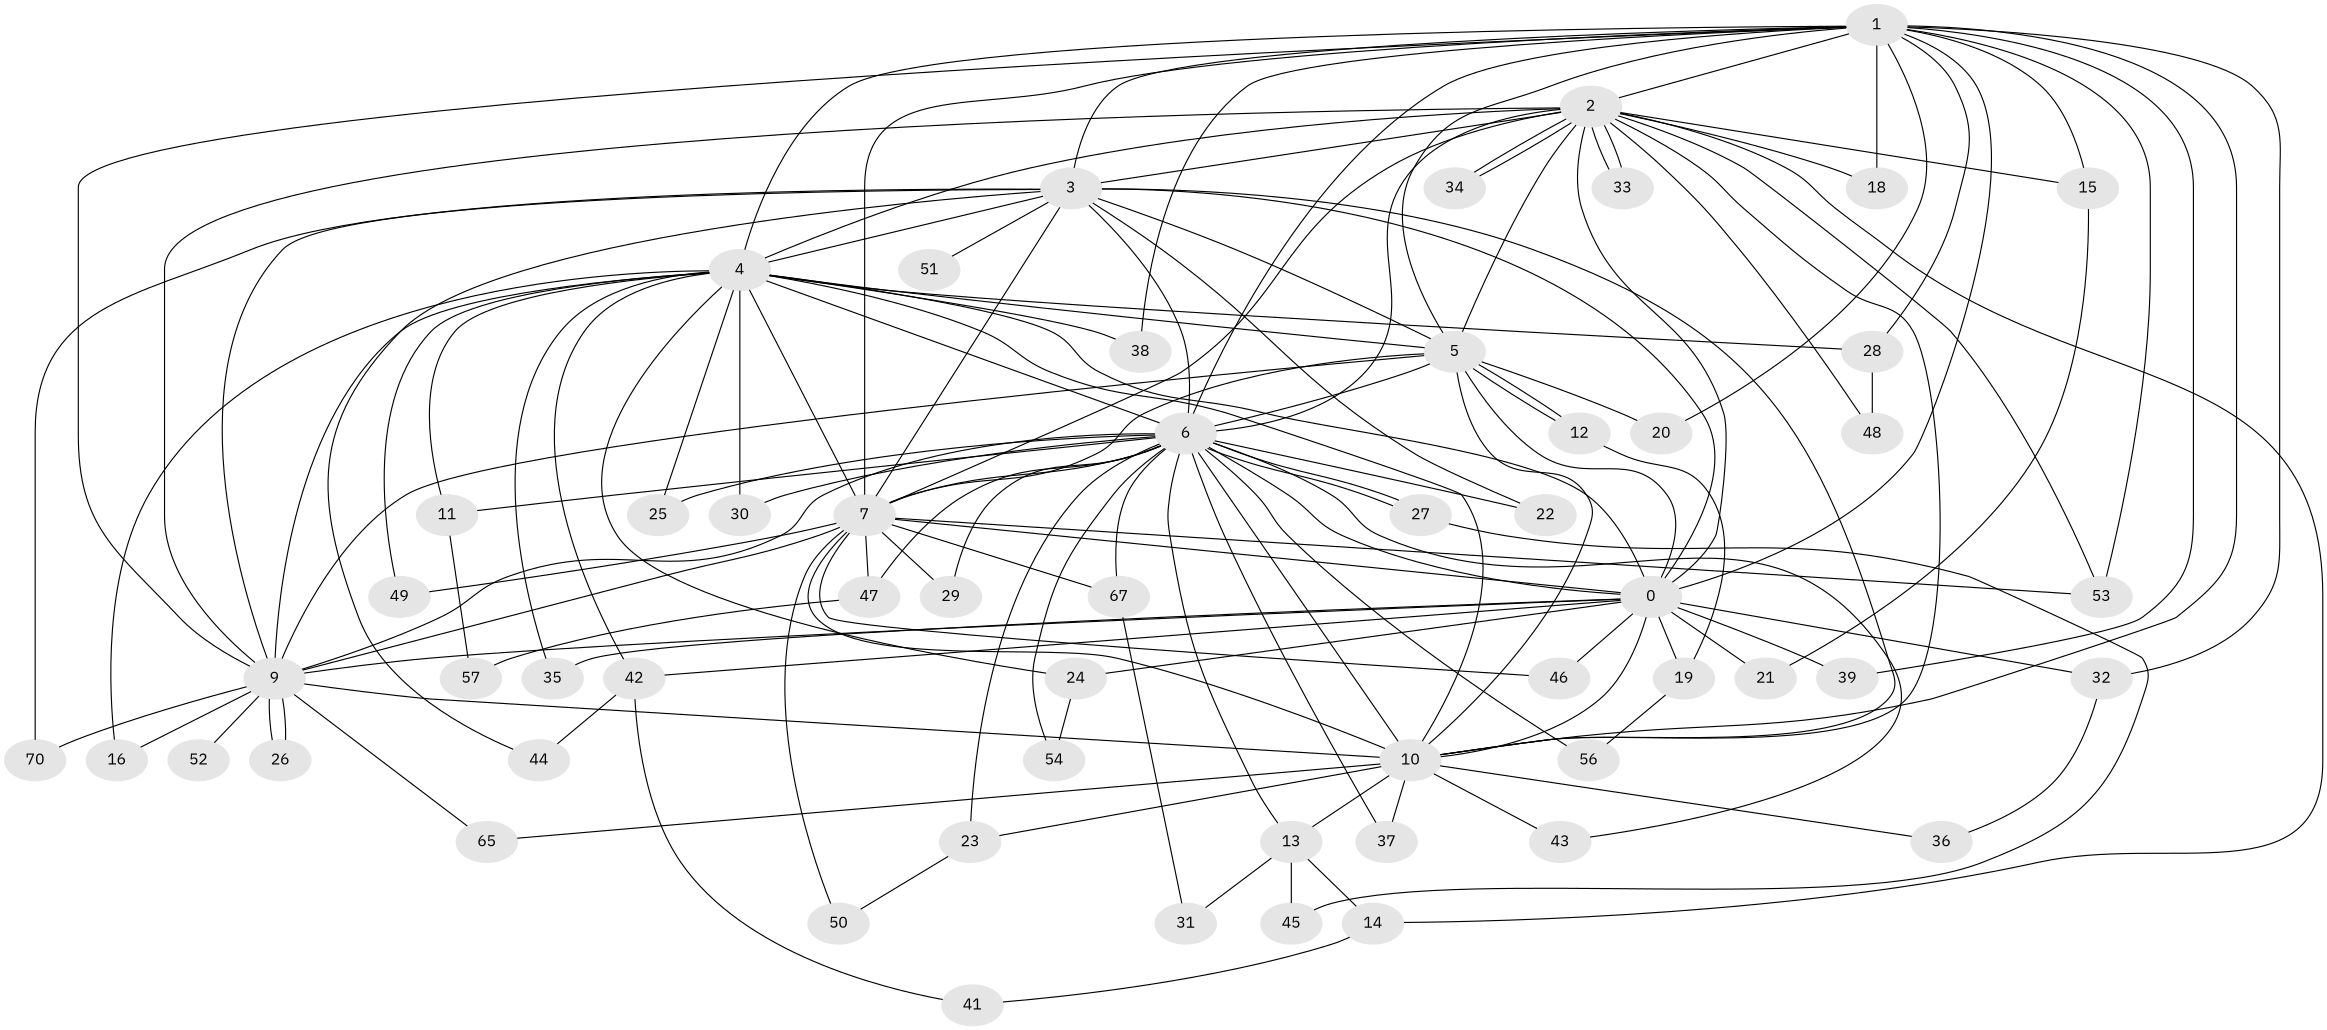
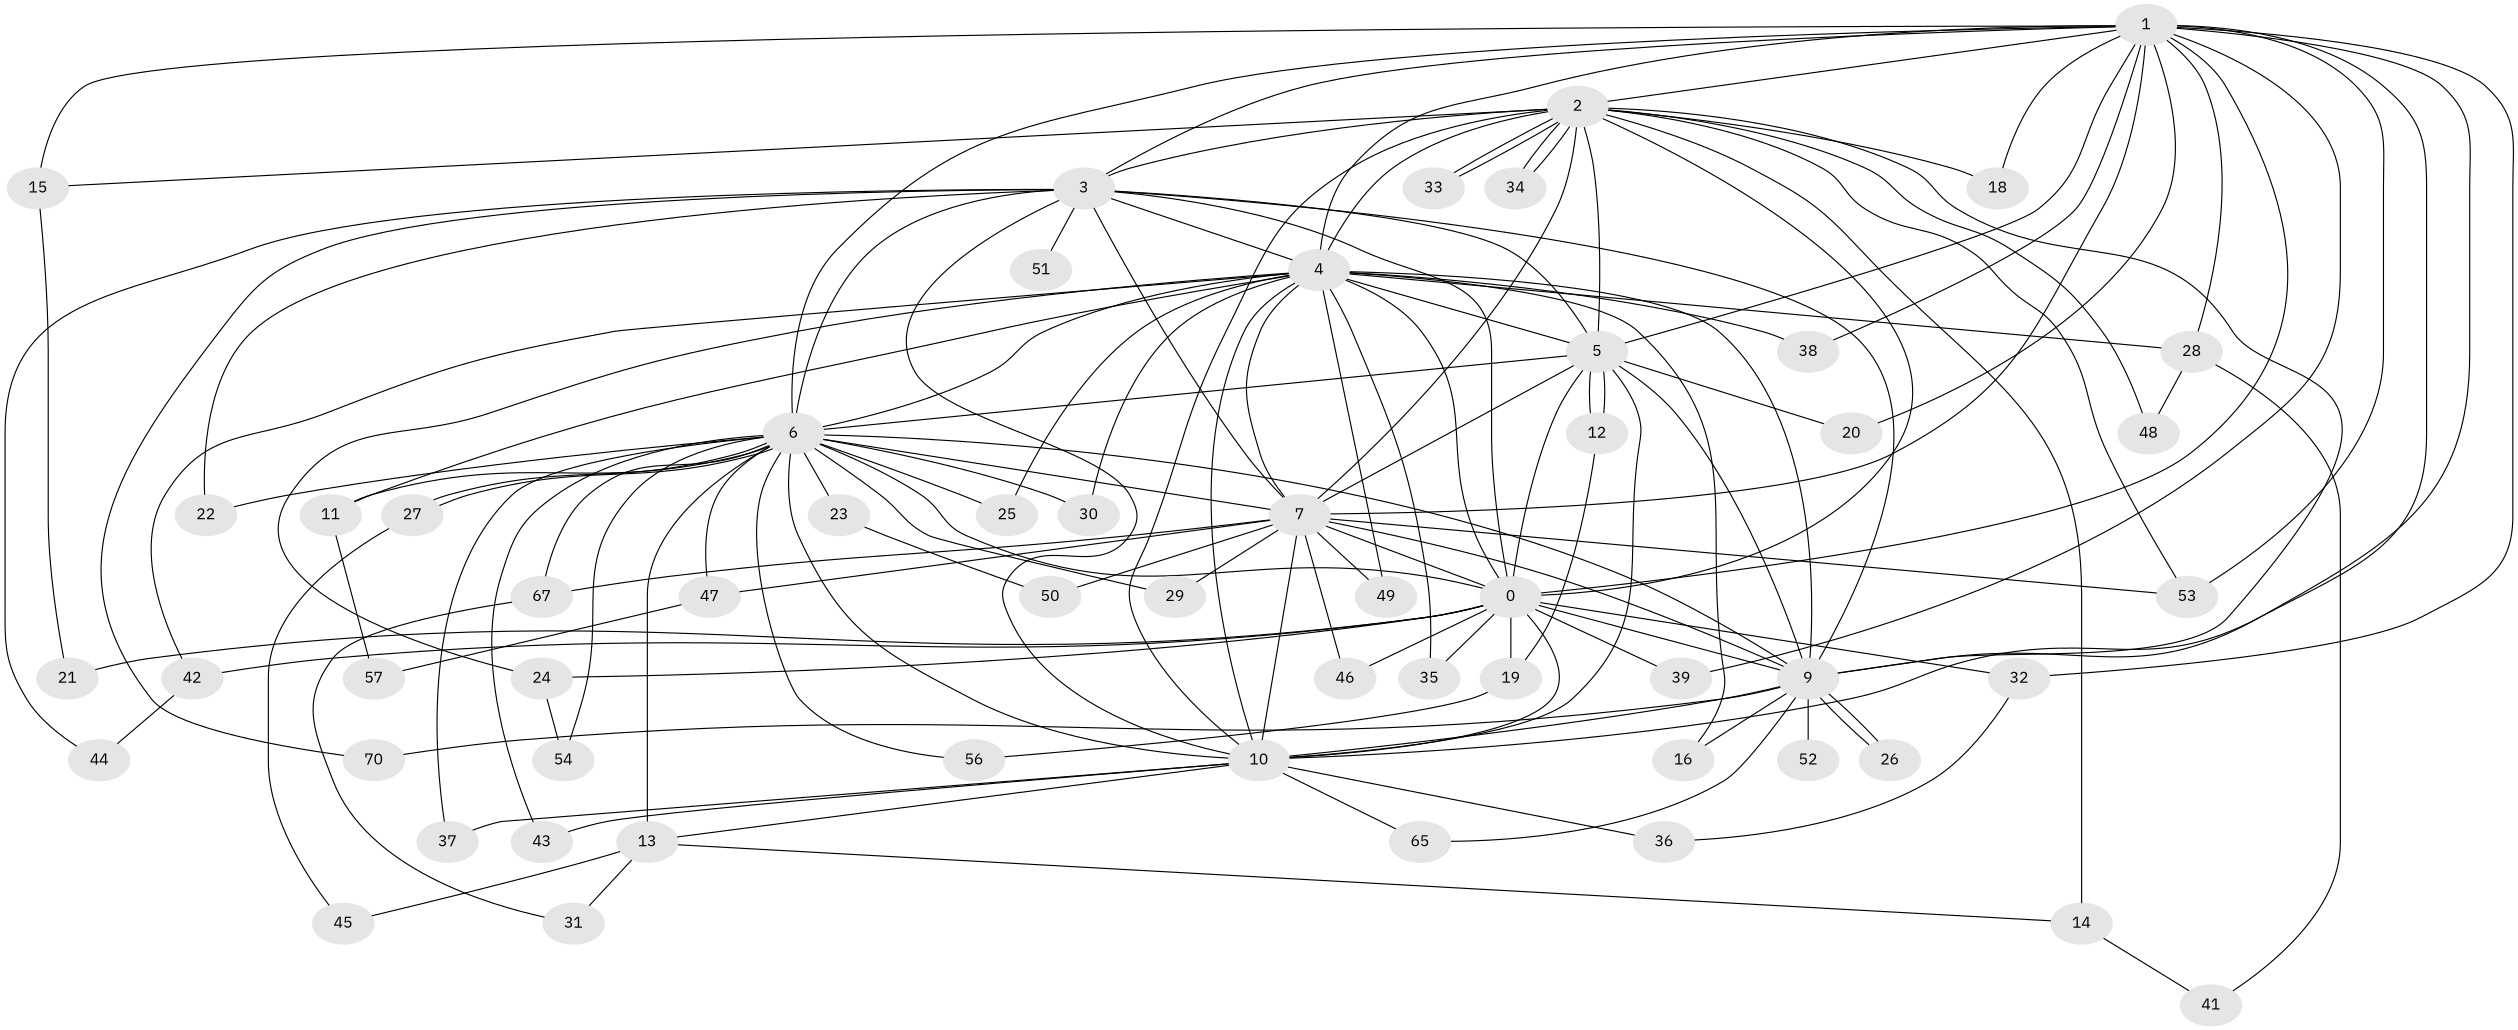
(1390, 271) -> none
(1190, 801) -> none
(726, 909) -> (2340, 672)
